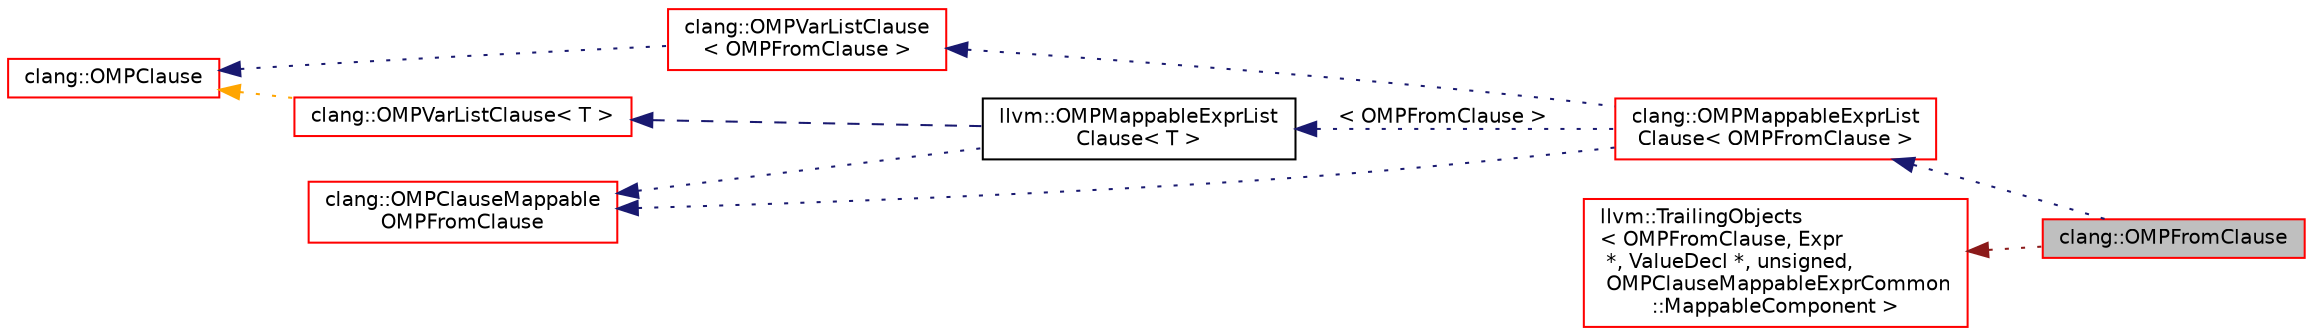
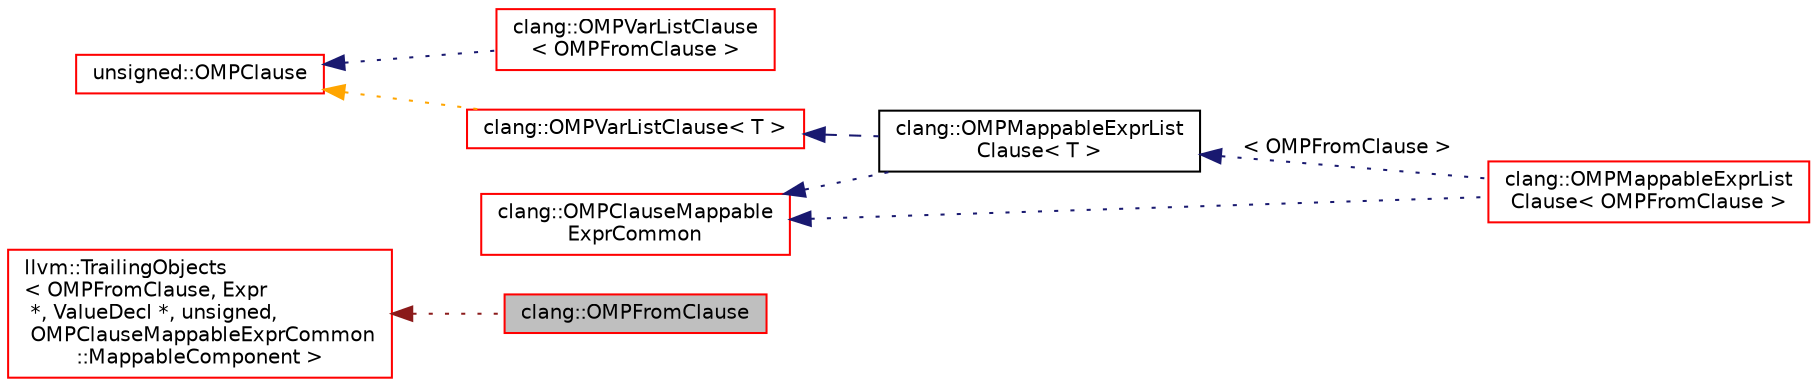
(1291, 74) -> none
(114, 78) -> (200, 74)
(1139, 129) -> (1040, 141)
(2010, 191) -> none
(463, 212) -> (636, 224)
